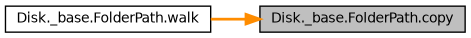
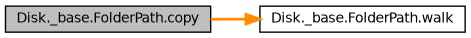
(228, 19) -> (228, 19)
